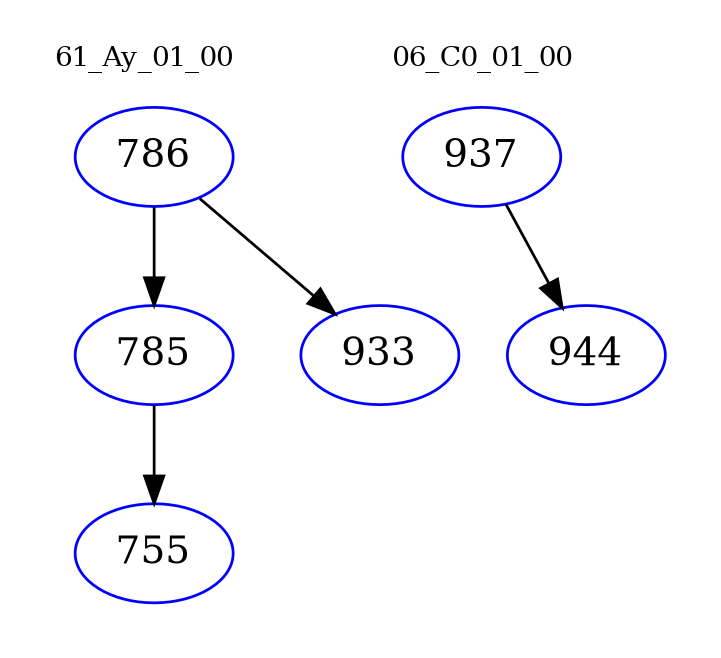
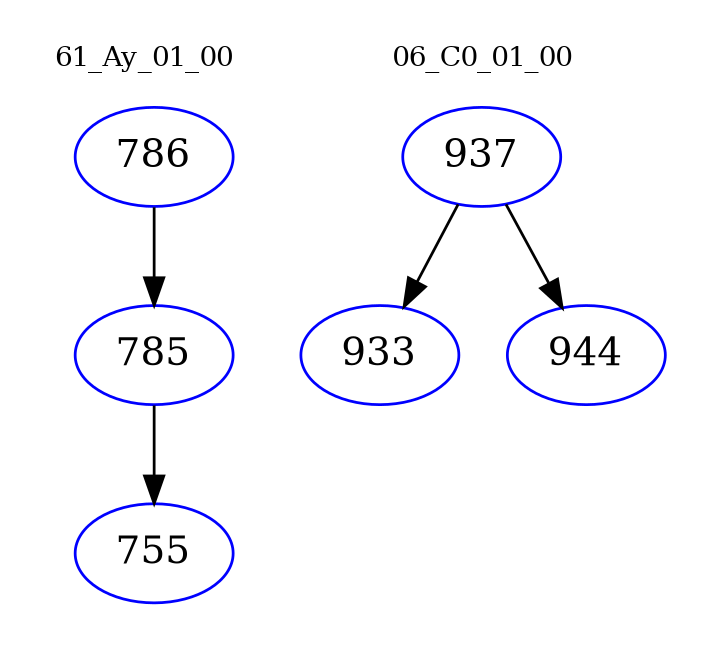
(237, 230) -> (438, 243)
